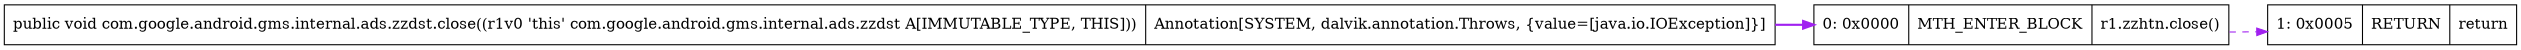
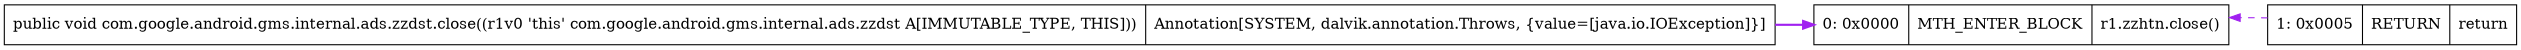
(2243, 32) -> (2254, 18)
